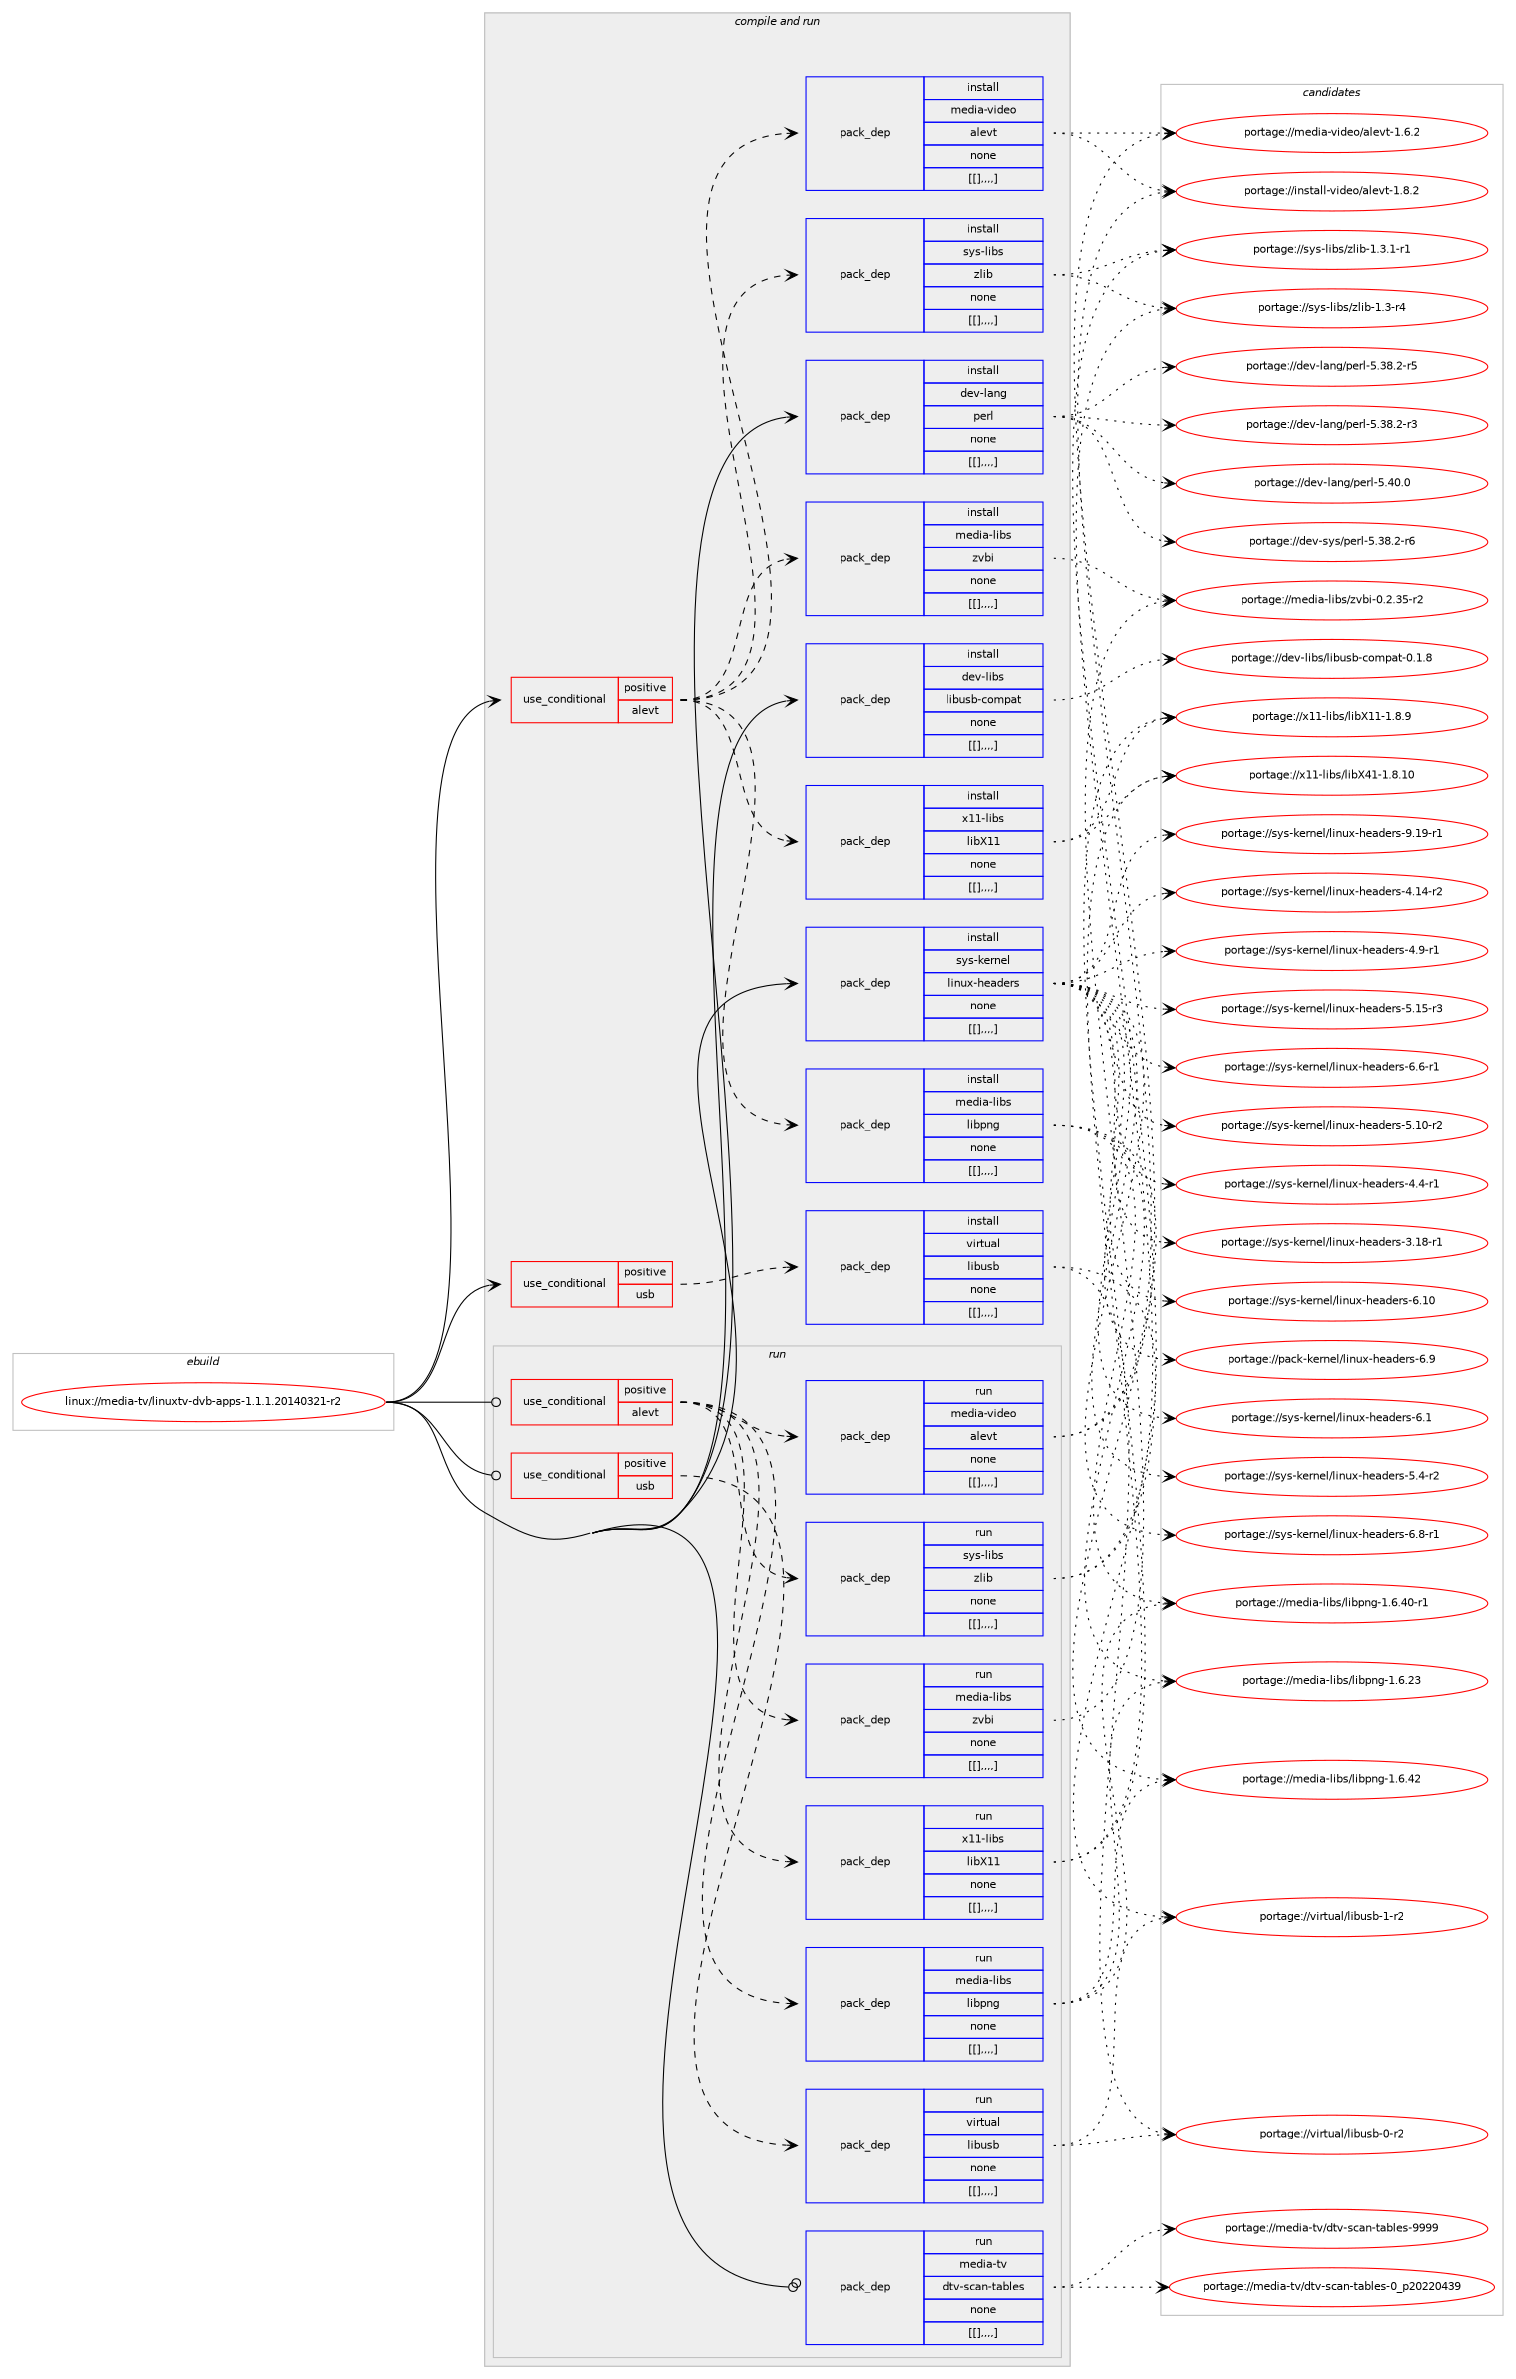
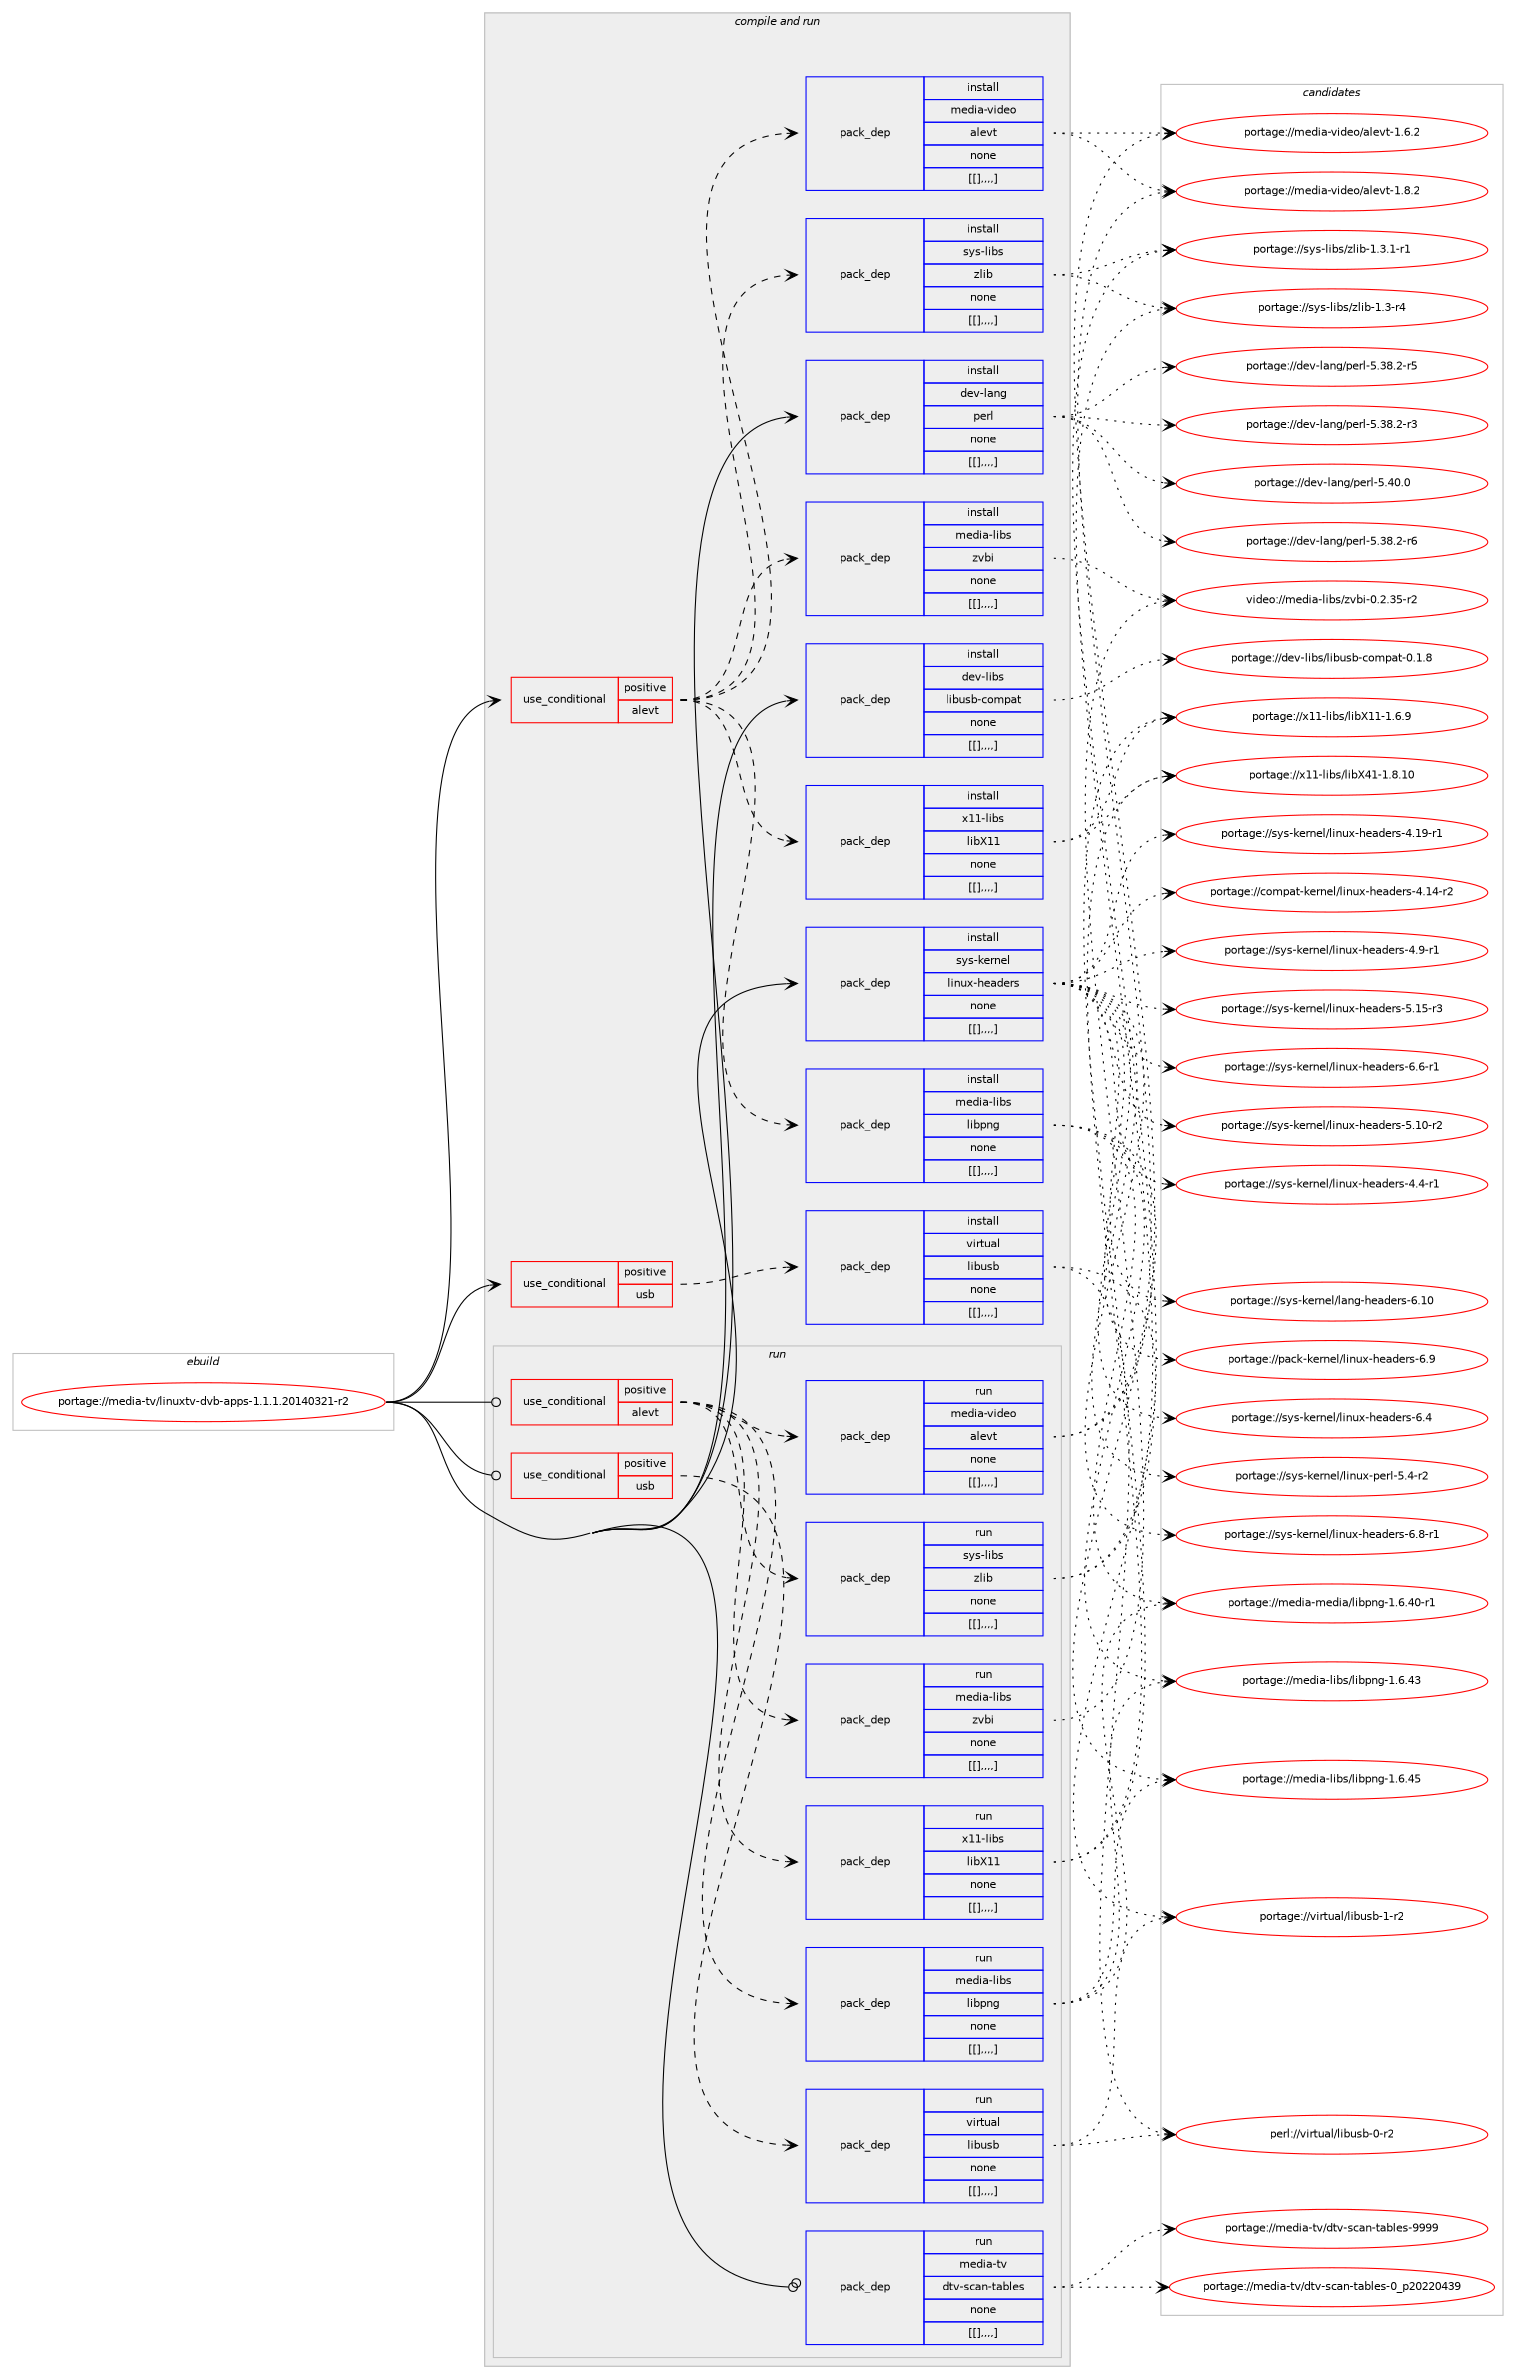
(1332, 192) -> (1332, 192)
(1332, 542) -> (1332, 542)
(1332, 600) -> (1332, 600)
(1332, 717) -> (1332, 717)
(1332, 834) -> (1332, 834)
(1332, 893) -> (1332, 893)
(1332, 1243) -> none
(1332, 1302) -> (1332, 1302)
(203, 1402) -> (203, 1402)
(1332, 1418) -> (1332, 1418)
(1332, 1477) -> (1332, 1477)
(1332, 1603) -> (1332, 1603)
(1332, 1681) -> (1332, 1681)
(1332, 1780) -> (1332, 1780)
(1332, 2135) -> (1332, 2135)
